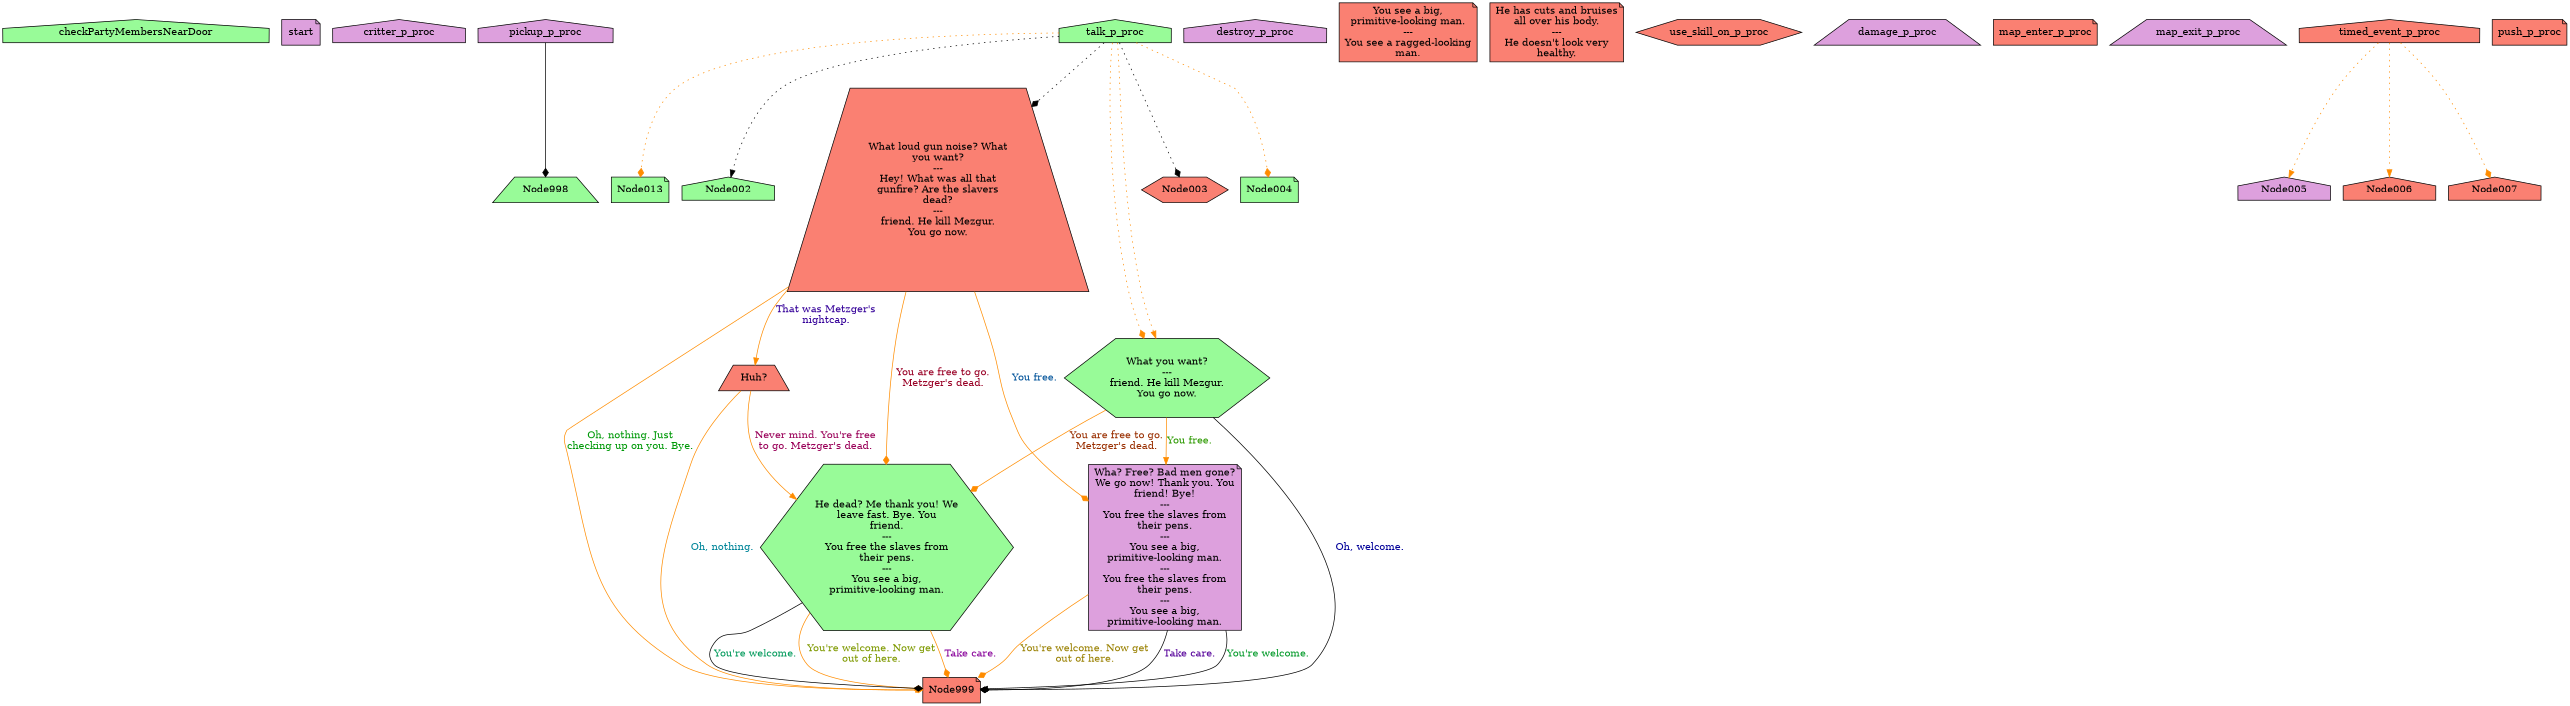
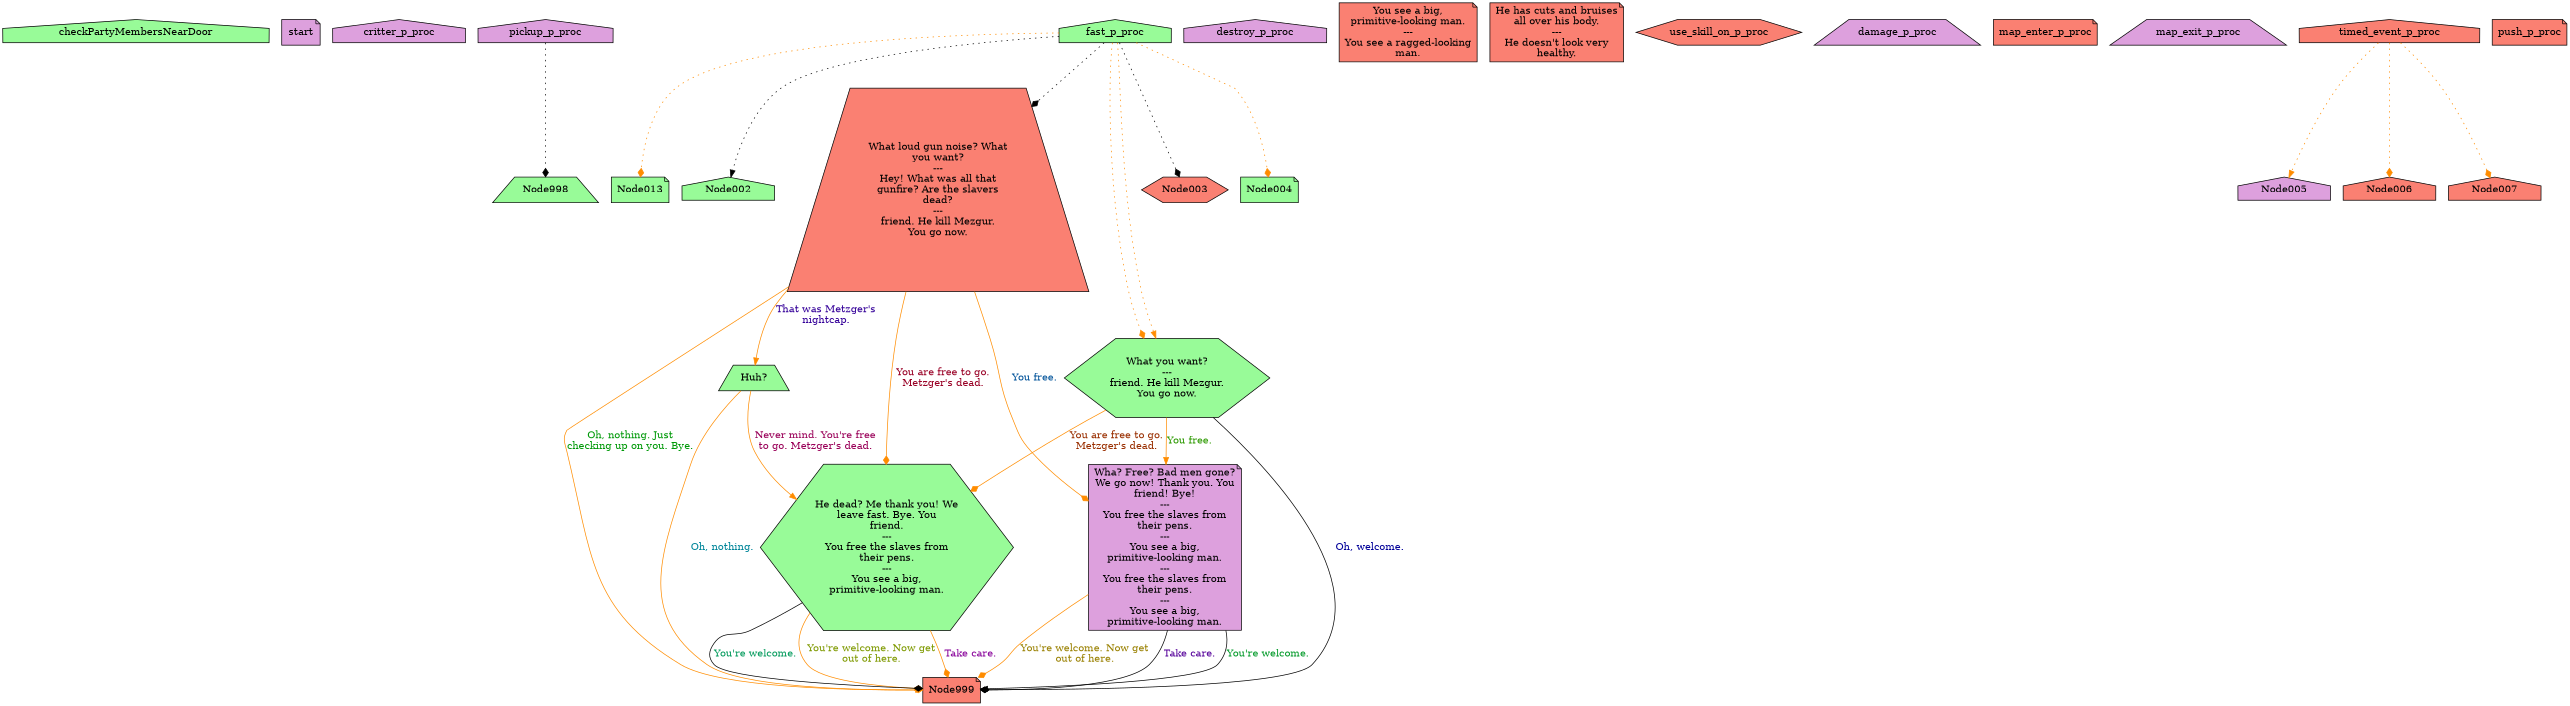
(1115, 32) -> (1115, 32)
(546, 105) -> (546, 105)
(2389, 105) -> (2389, 105)
(754, 378) -> (754, 378)
